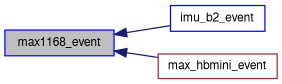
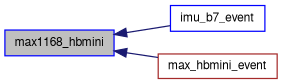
(218, 18) -> (218, 18)
(59, 43) -> (59, 43)
